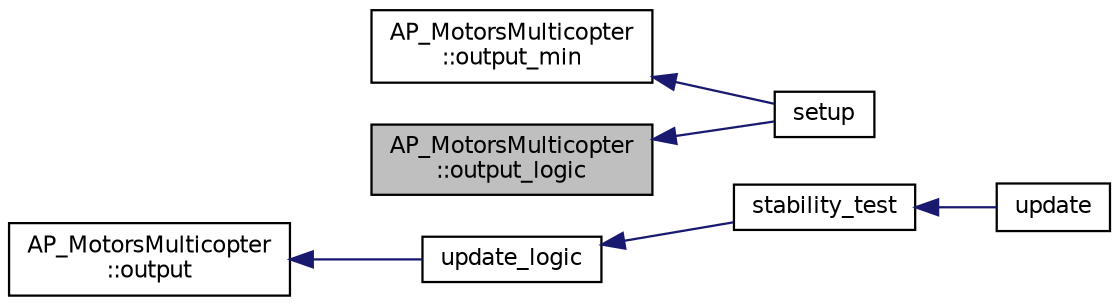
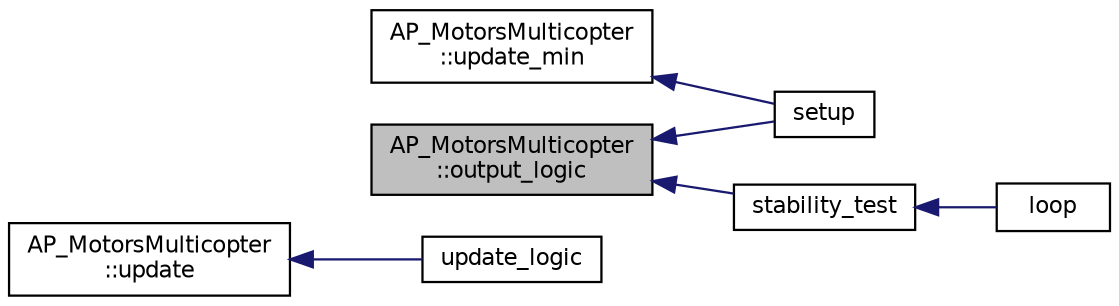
(512, 46) -> (512, 46)
(1053, 207) -> (1053, 207)
(679, 231) -> (705, 189)
(150, 259) -> (150, 259)
